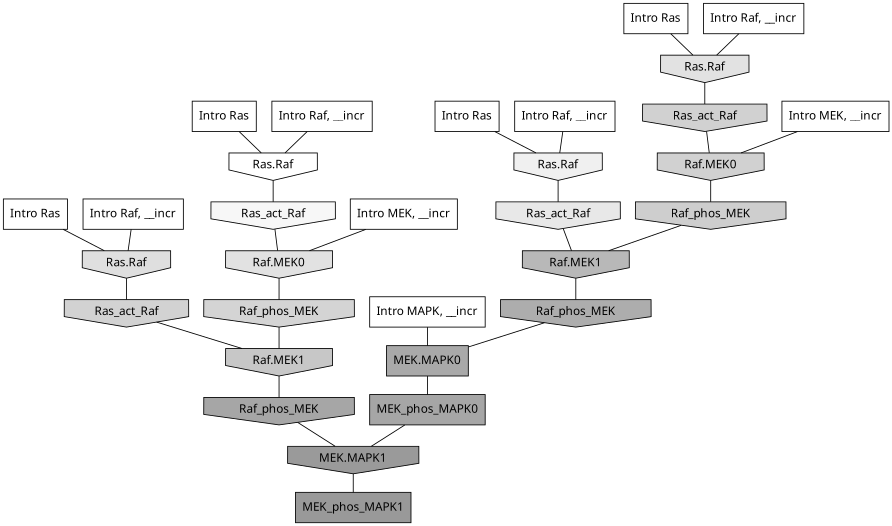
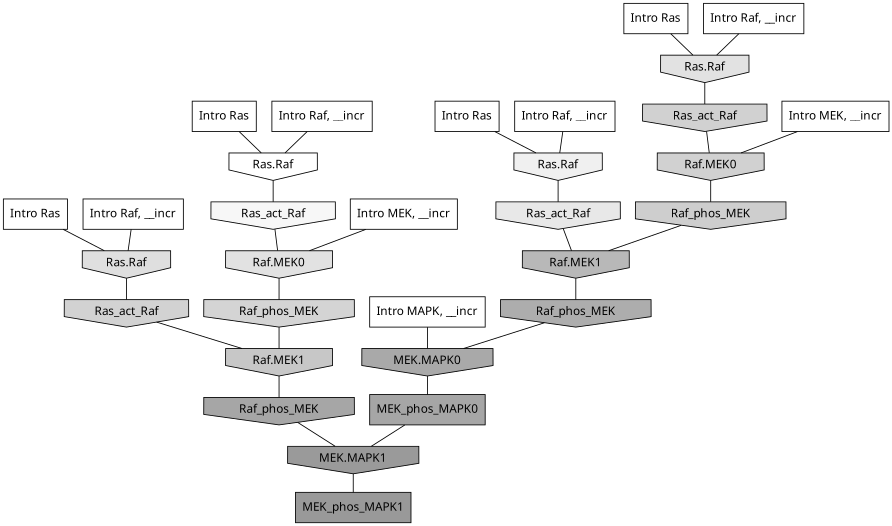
(427, 361) -> (427, 361)
